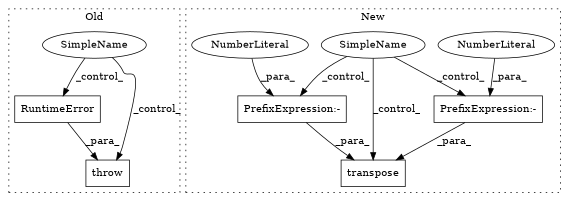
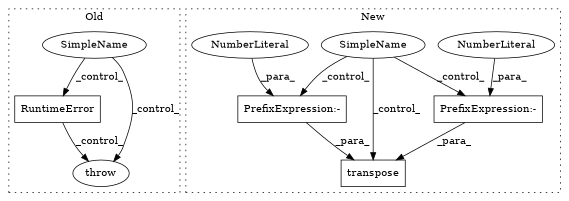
(103, 141) -> (100, 141)
(108, 173) -> (101, 173)
